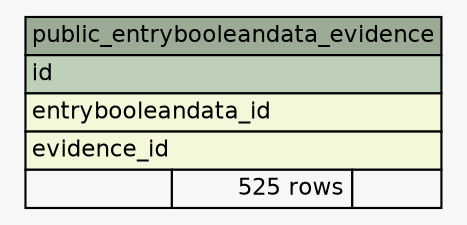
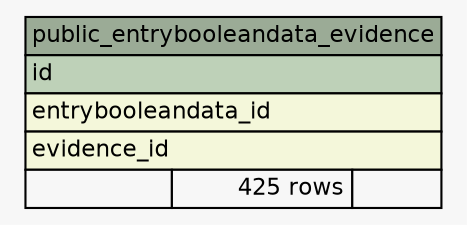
(292, 188) -> (292, 188)
